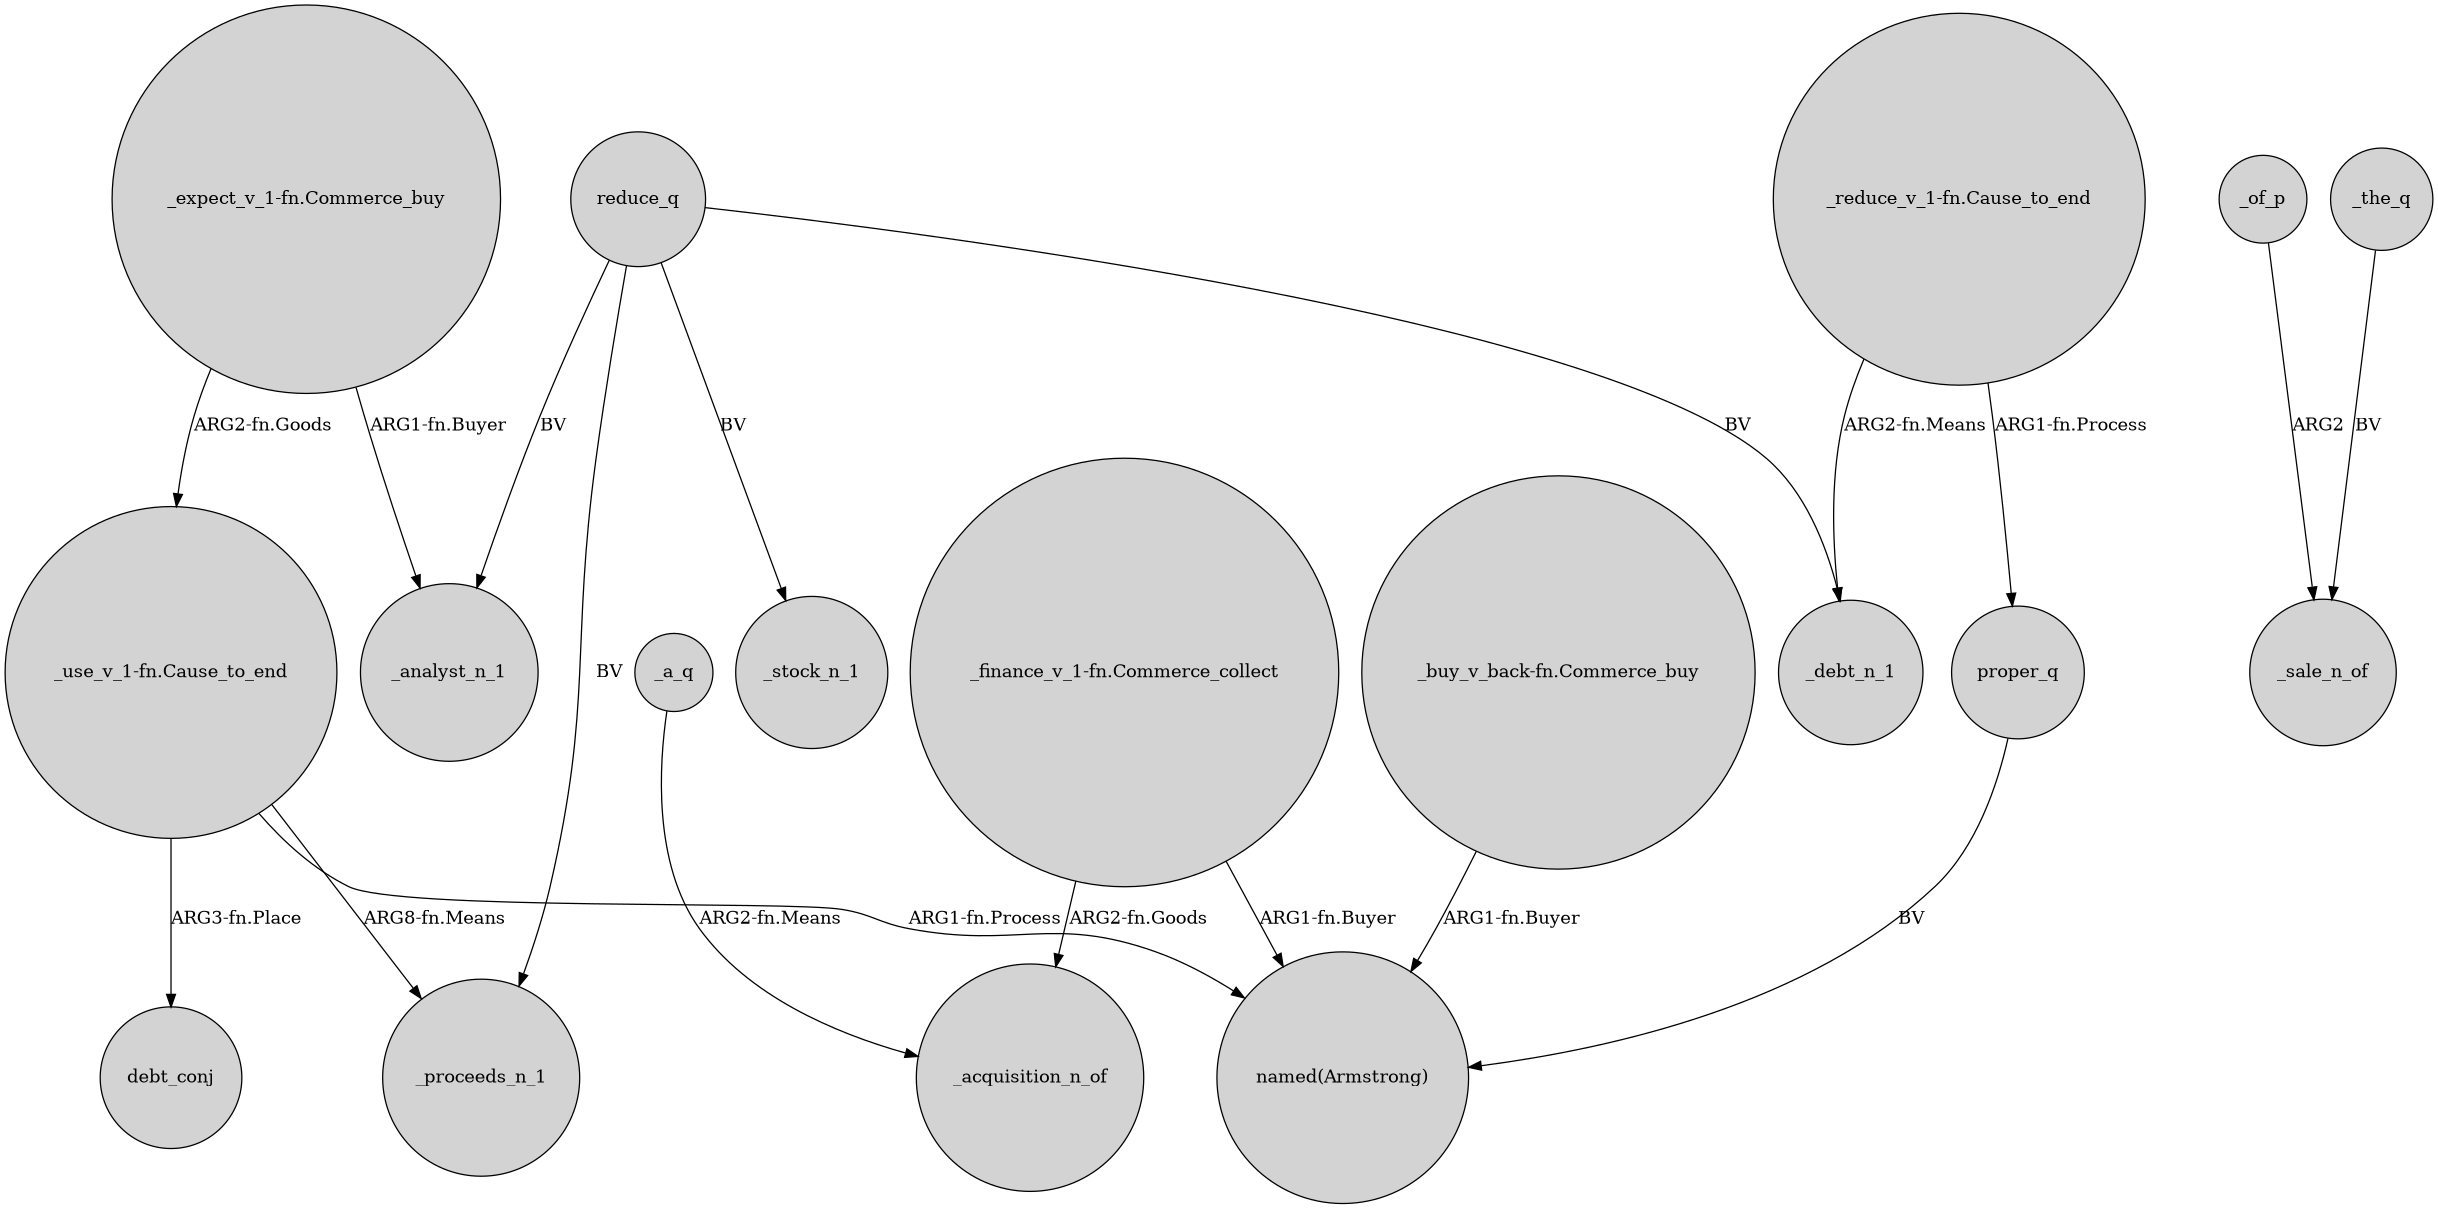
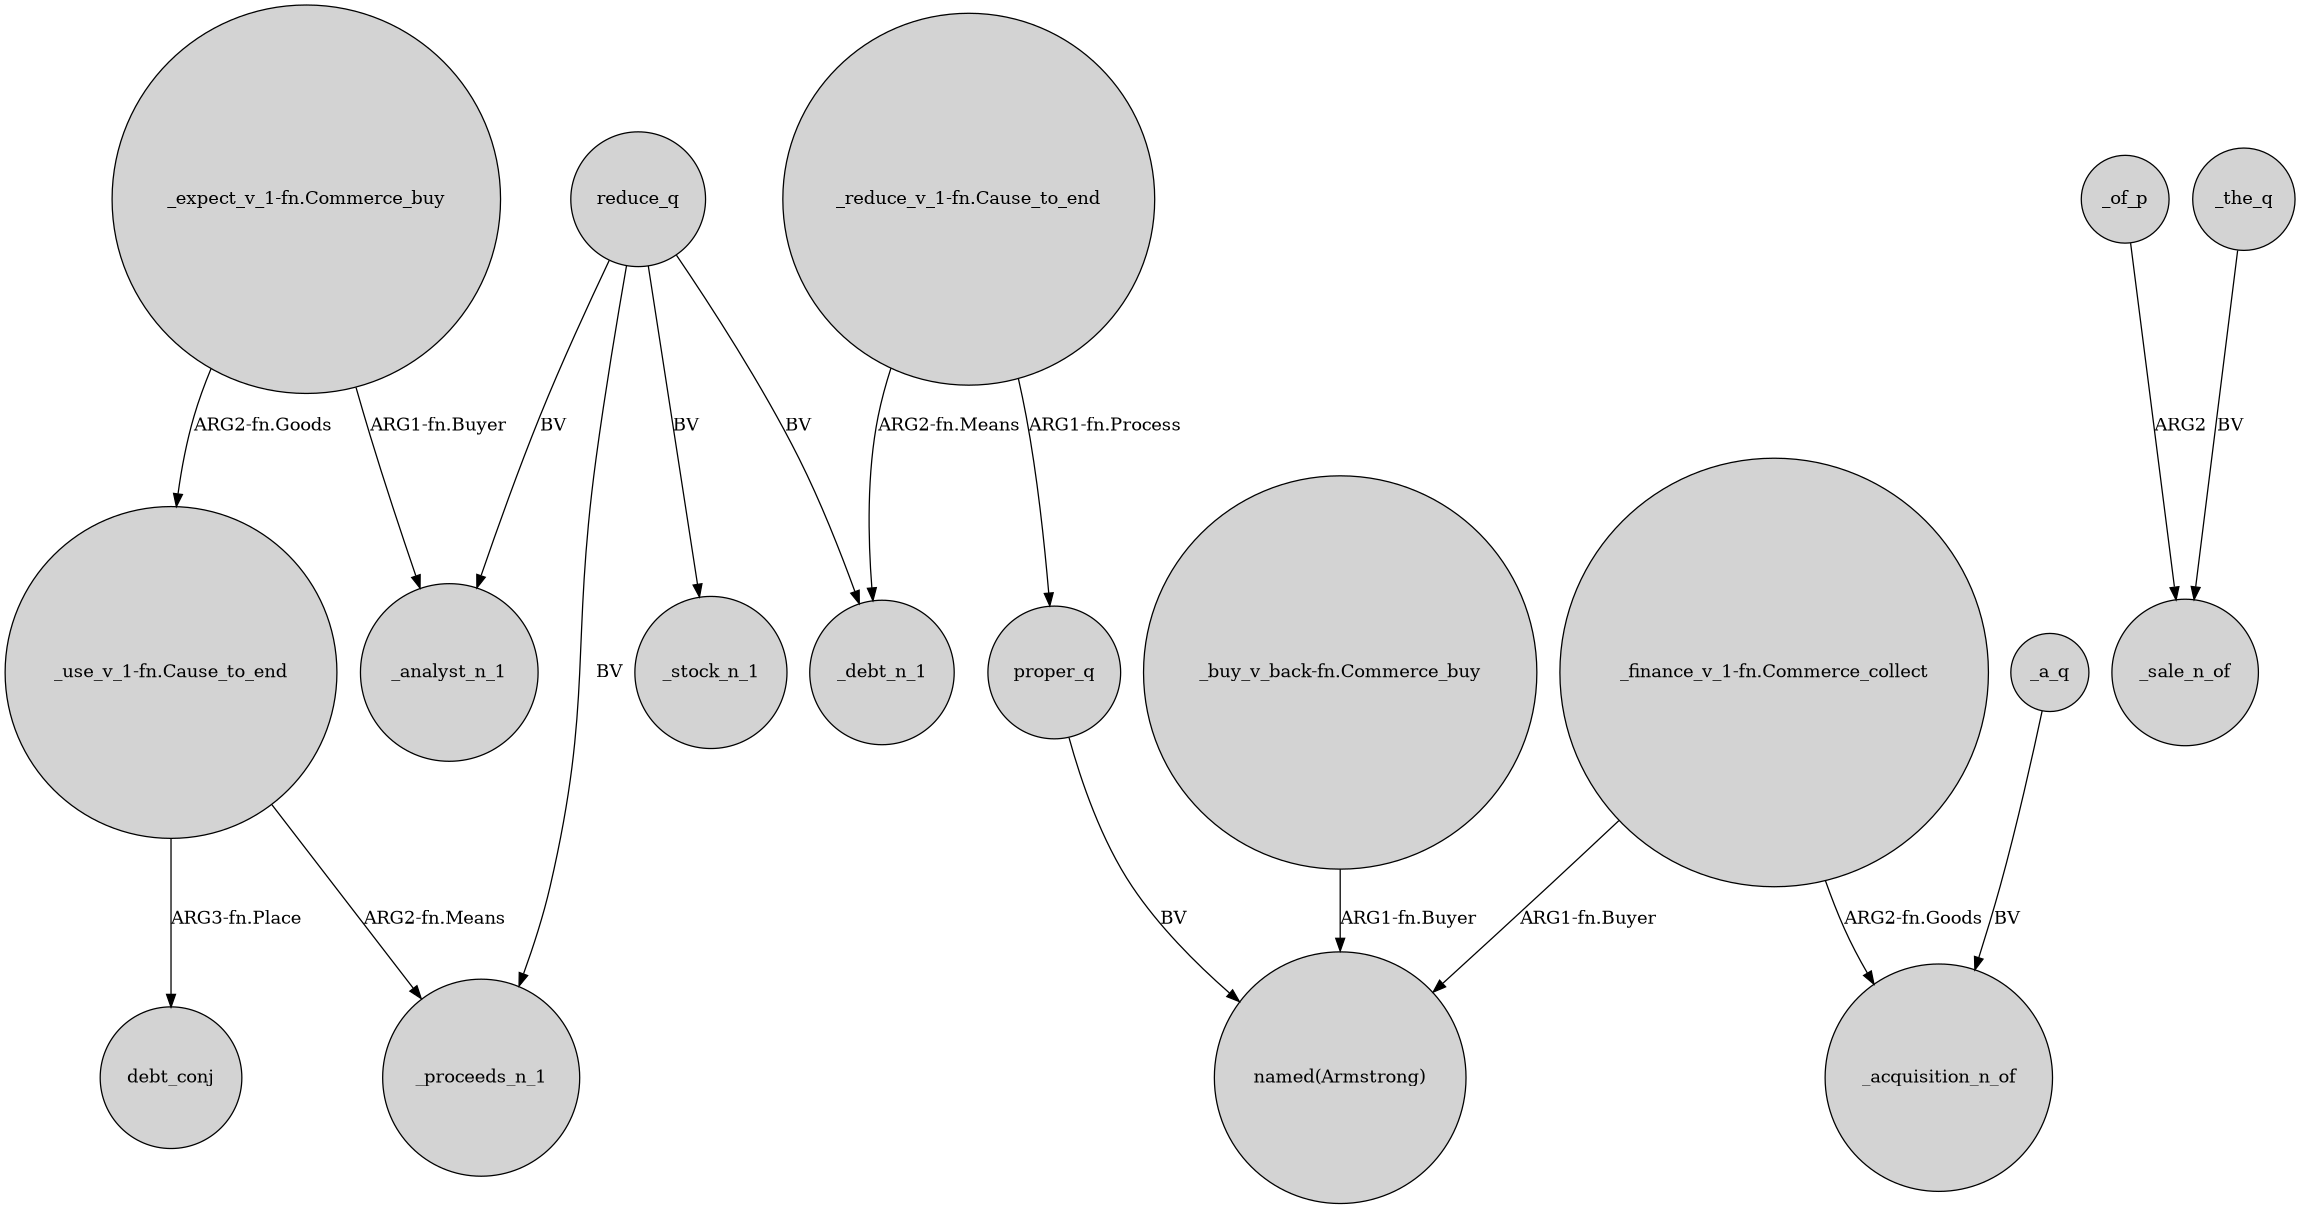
(740, 905) -> none
(435, 919) -> (435, 919)
(771, 919) -> (2007, 919)
